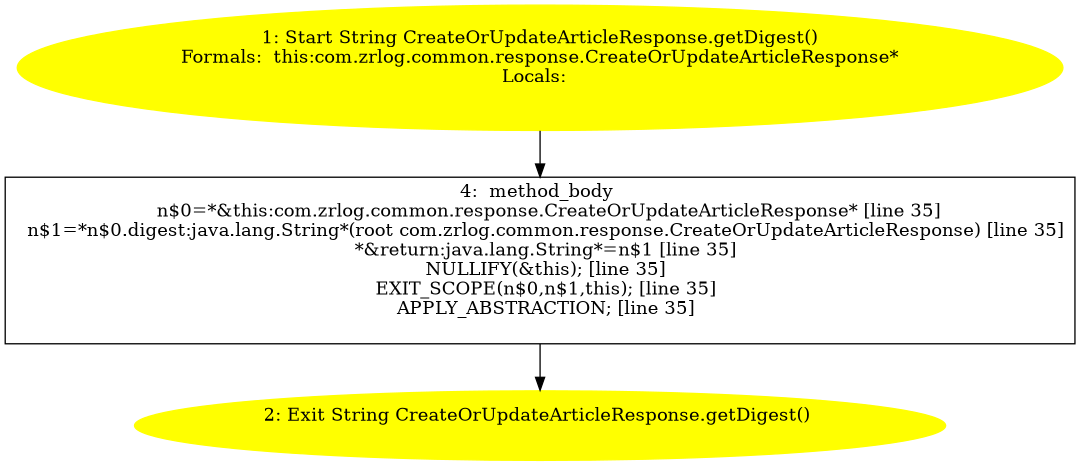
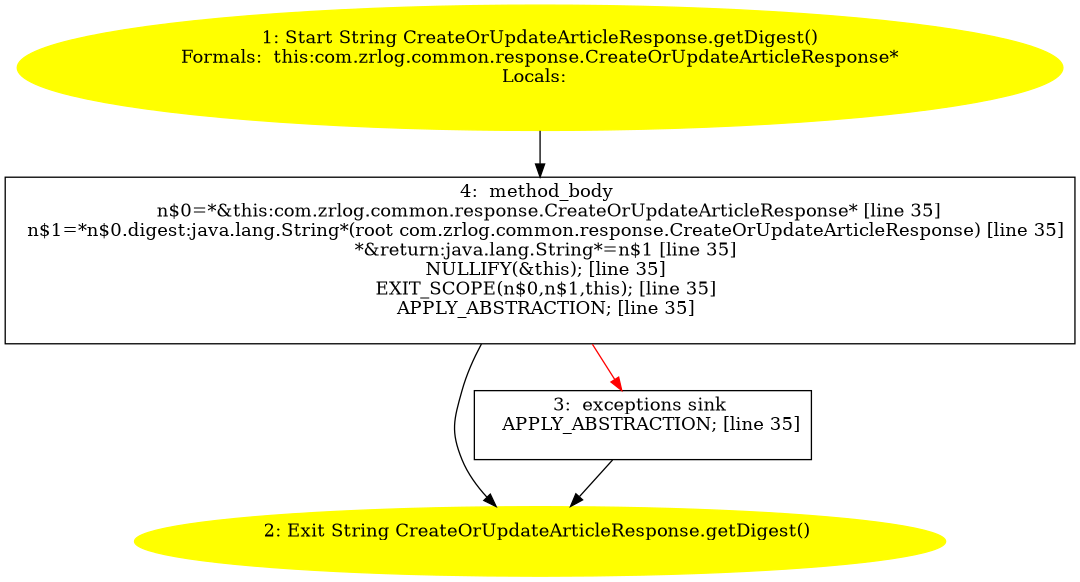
none -> (643, 425)
